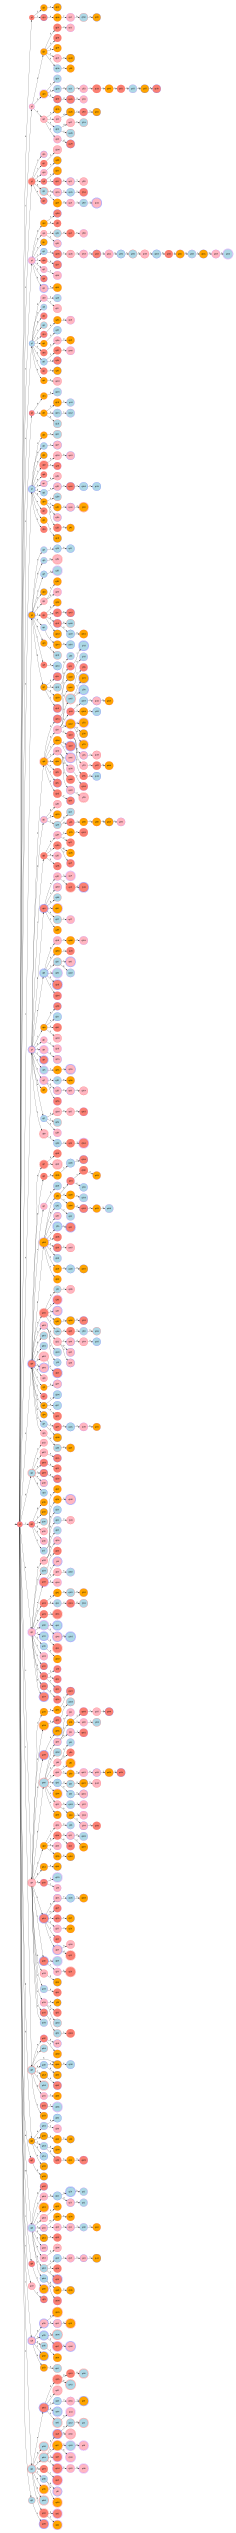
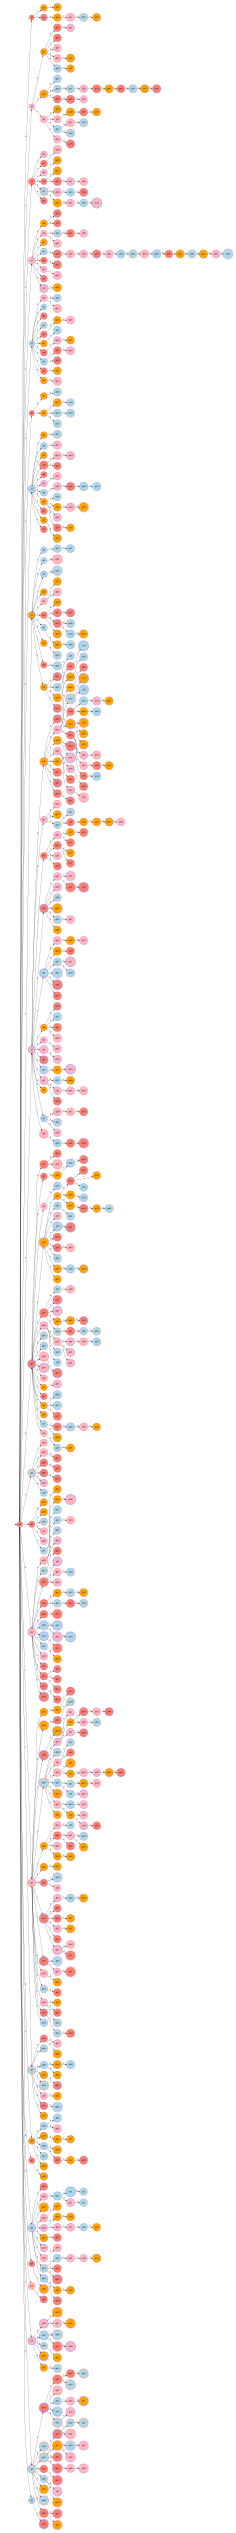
(57, 48) -> (57, 48)
(90, 1173) -> (83, 1179)
(42, 2059) -> (35, 2088)
